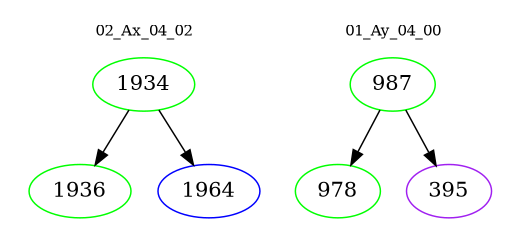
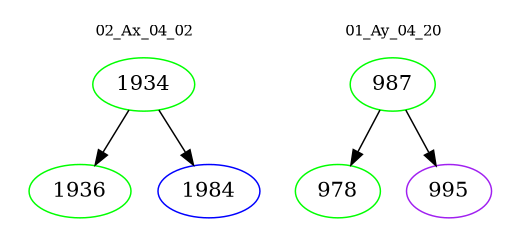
(393, 32) -> (393, 32)
(209, 191) -> (209, 191)
(449, 191) -> (449, 191)
